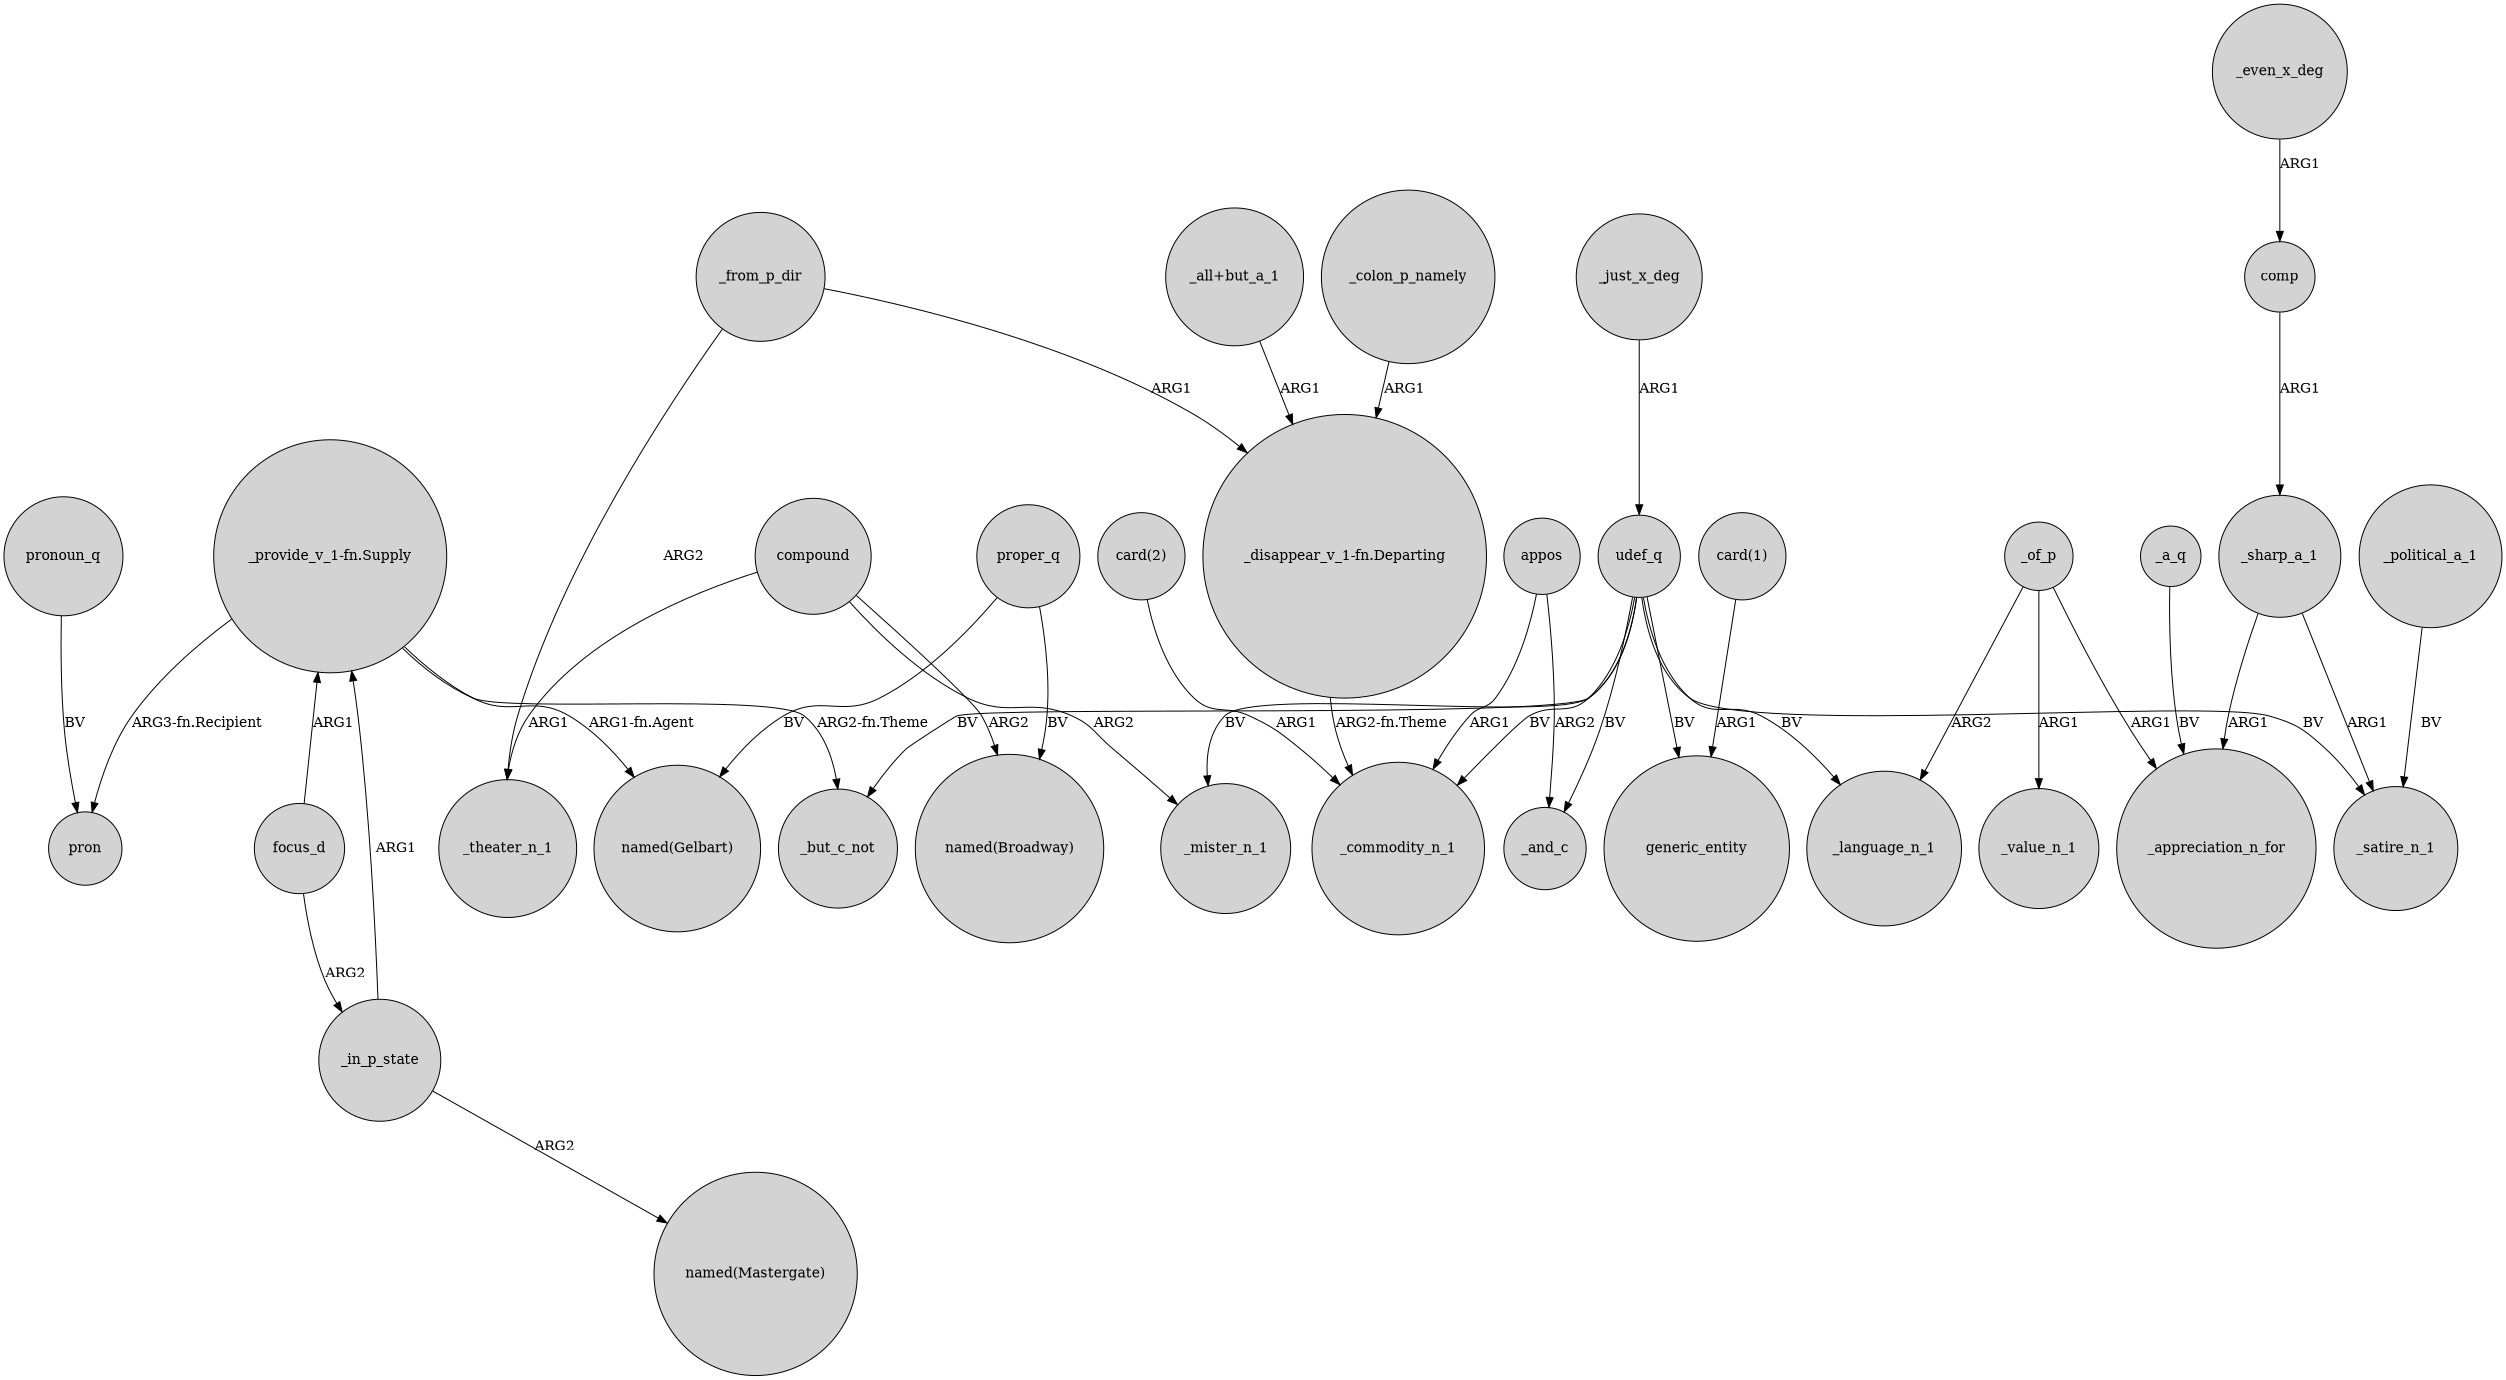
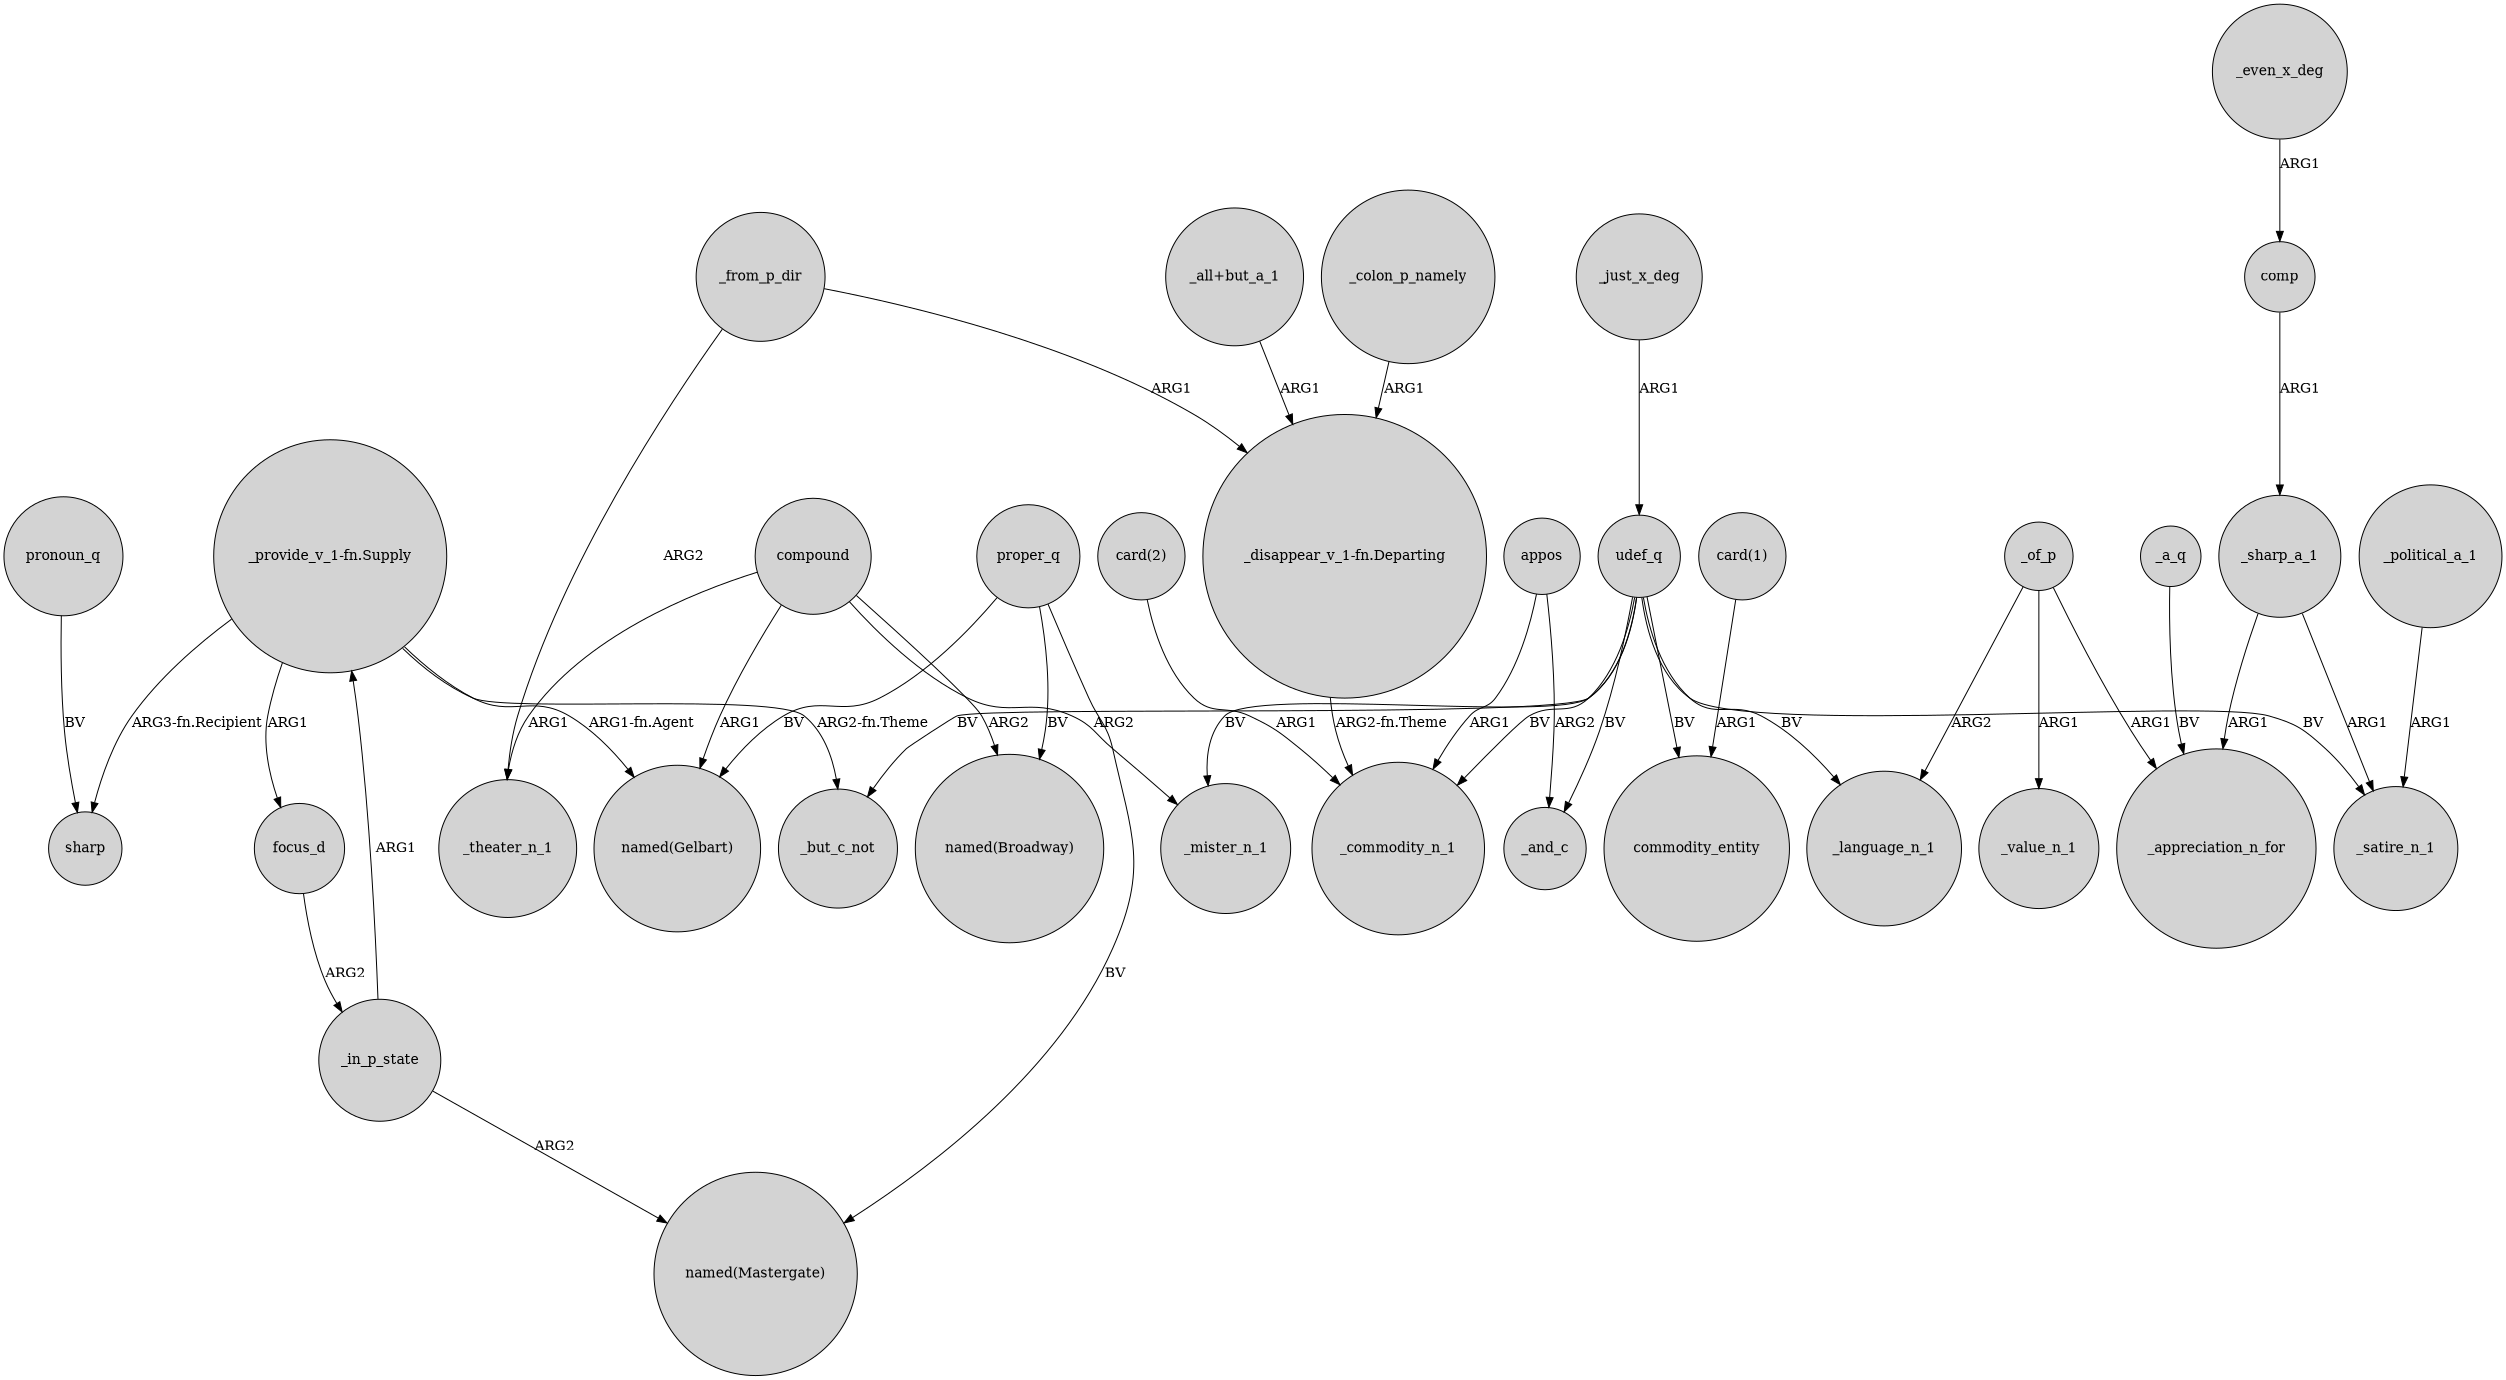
none -> (738, 680)
(2431, 723) -> (2431, 723)
(311, 743) -> (266, 730)
(85, 849) -> (85, 849)
(1697, 849) -> (1697, 849)
none -> (1109, 955)
